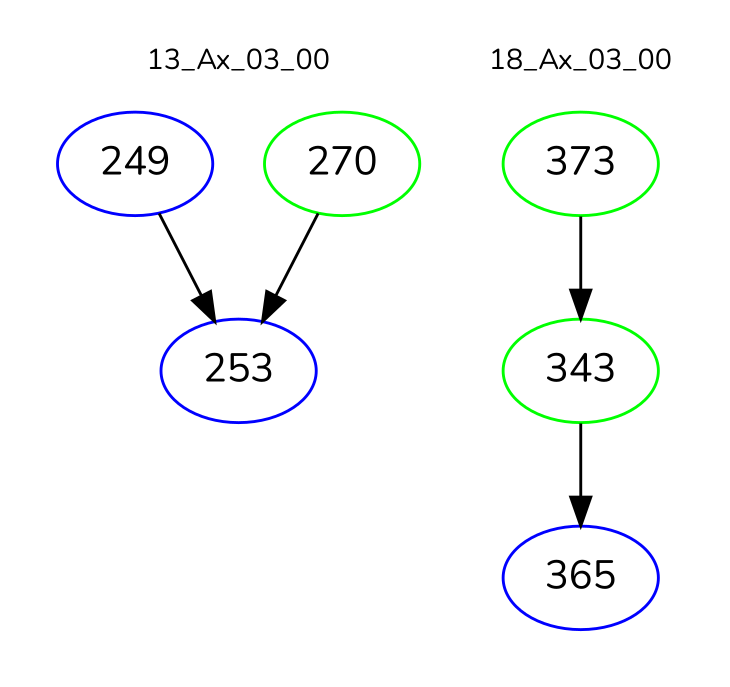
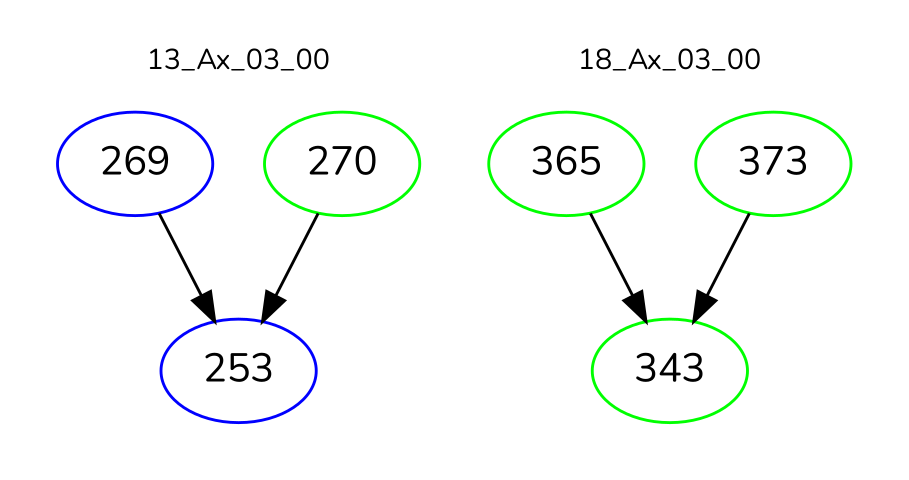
(135, 164) -> (135, 164)
(581, 460) -> (612, 254)
(581, 578) -> (566, 164)
